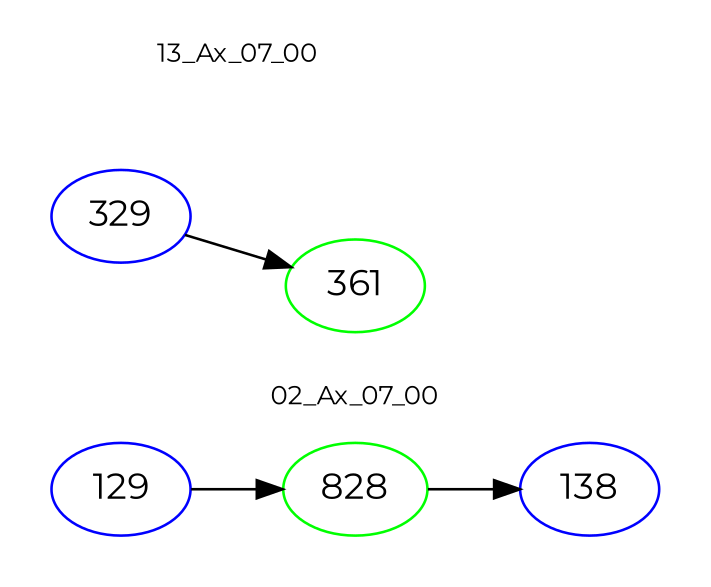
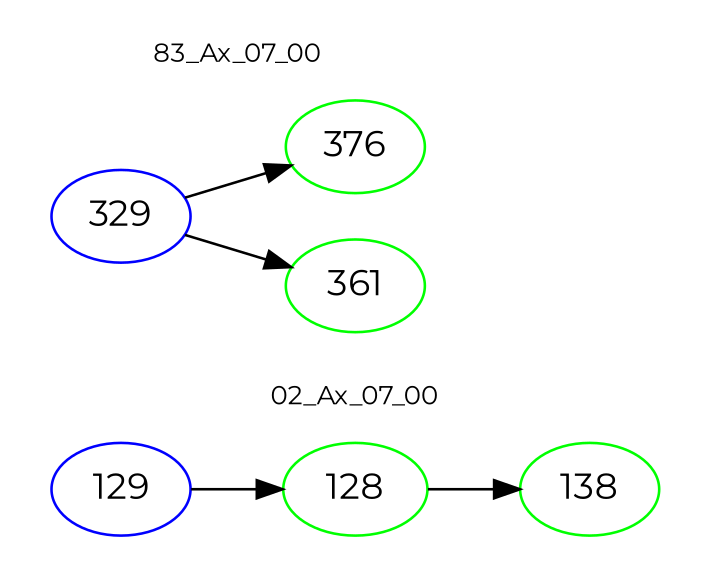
(238, 55) -> (238, 55)
none -> (355, 147)
(355, 489) -> (355, 489)
(590, 489) -> (590, 489)
